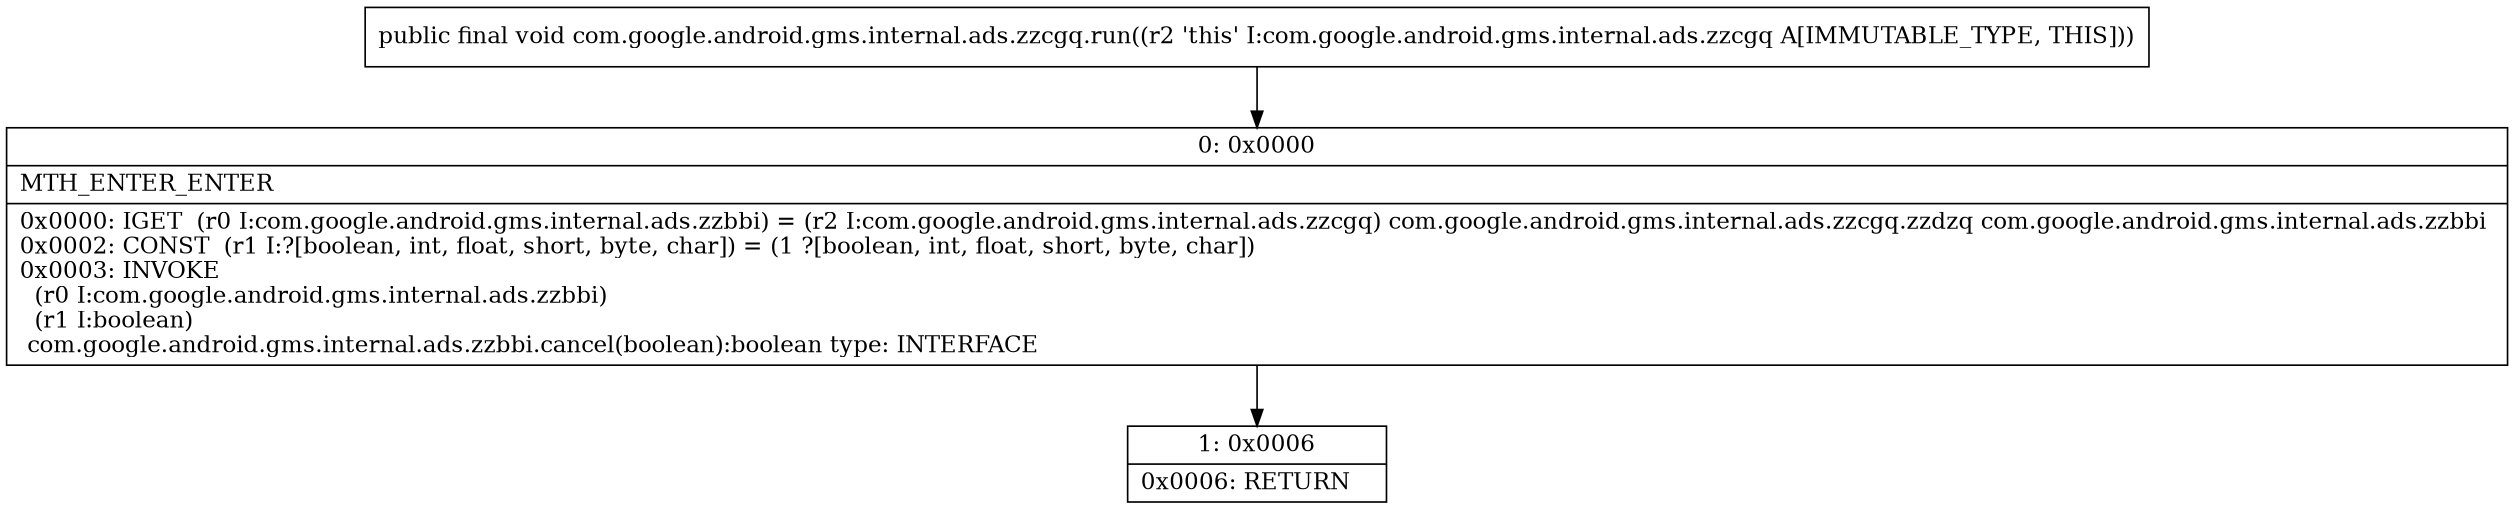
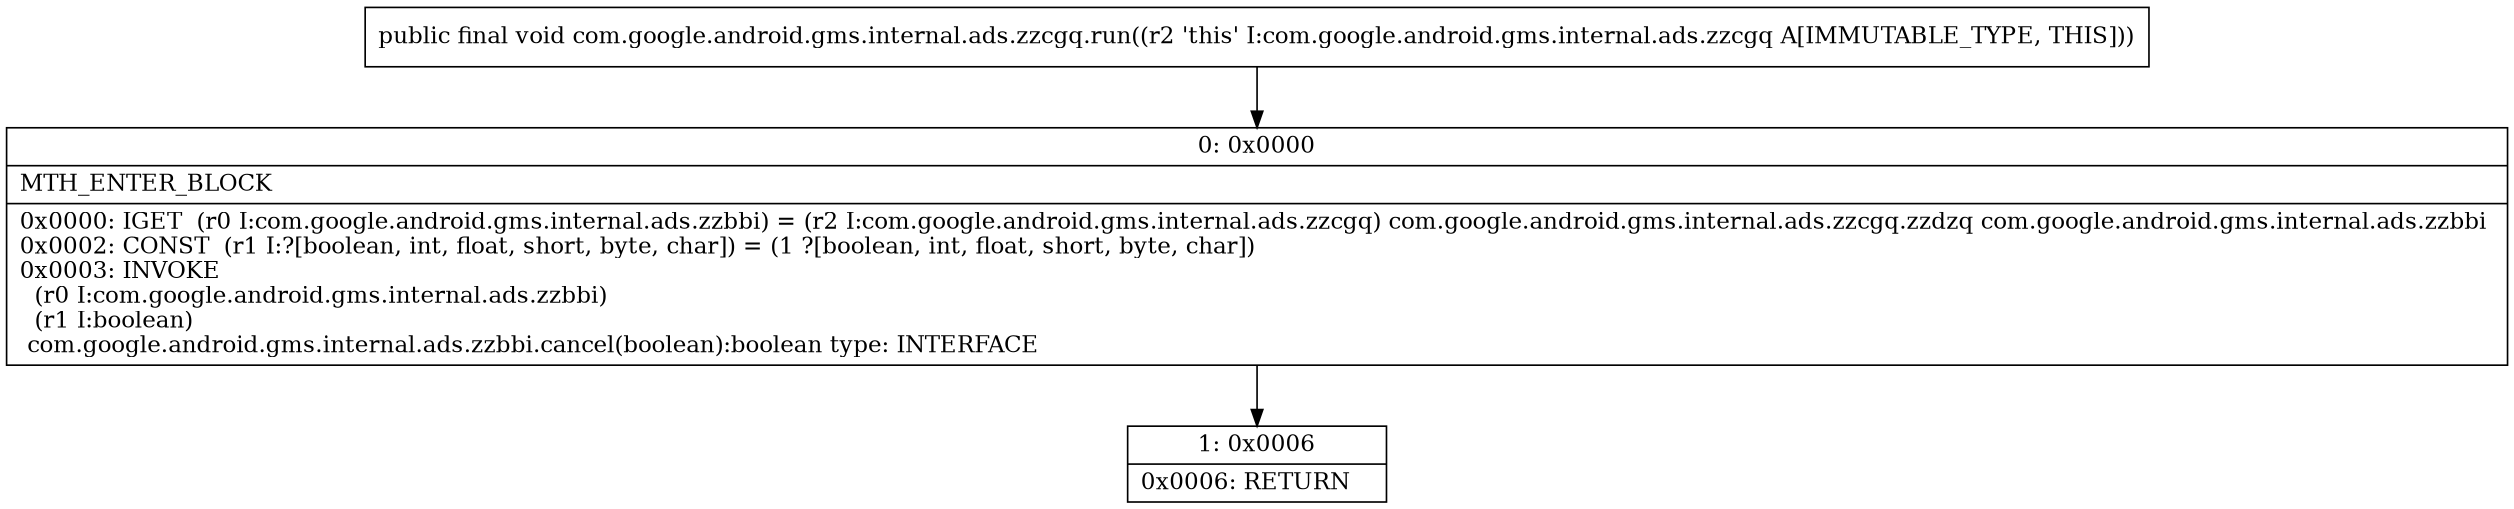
(147, 184) -> (147, 184)
